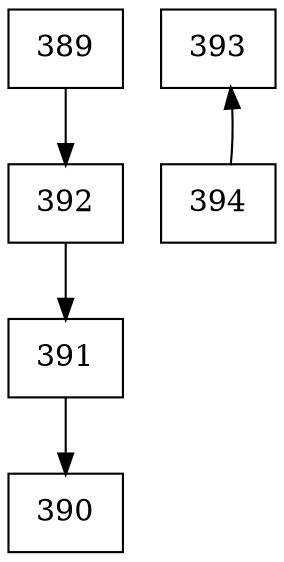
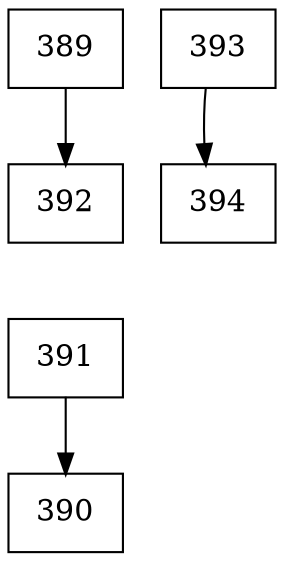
(232, 137) -> (204, 116)
(66, 270) -> none
